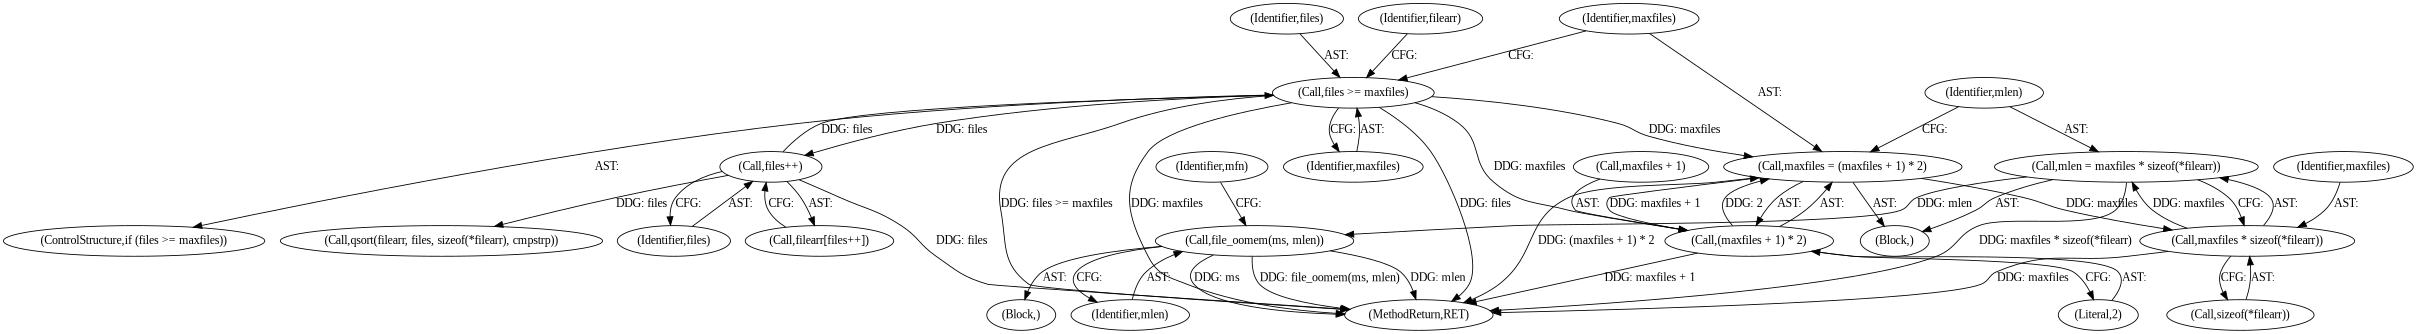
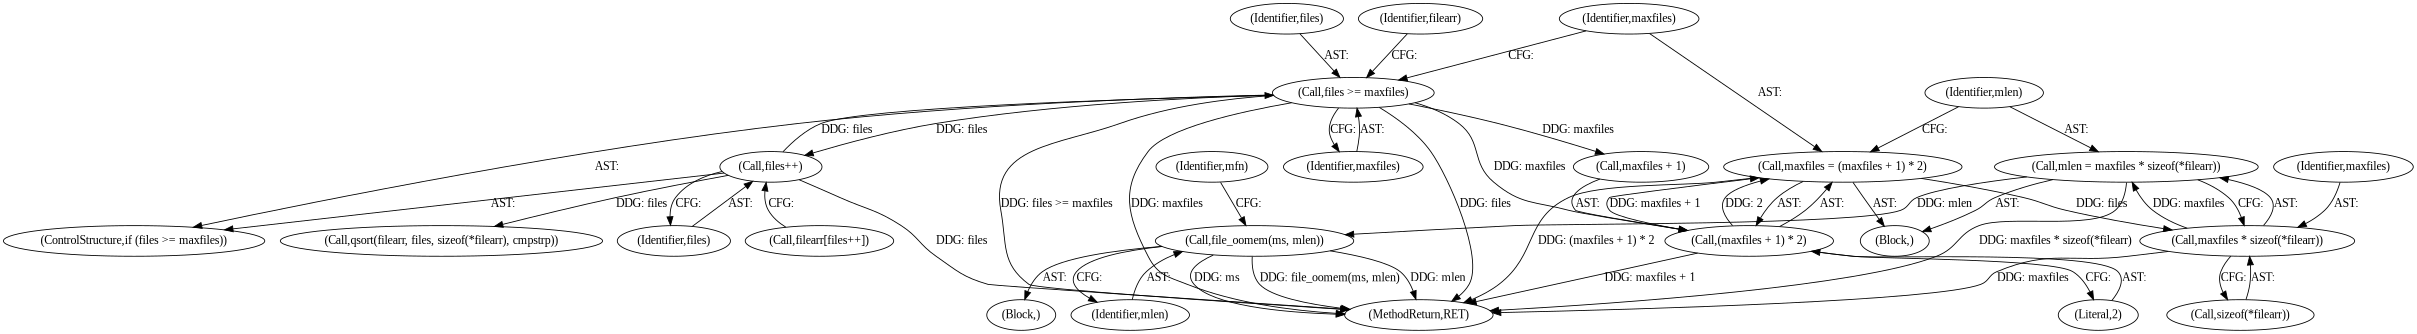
(1590, 117) -> (1503, 125)
(801, 198) -> (479, 201)
(2102, 204) -> (2102, 204)
